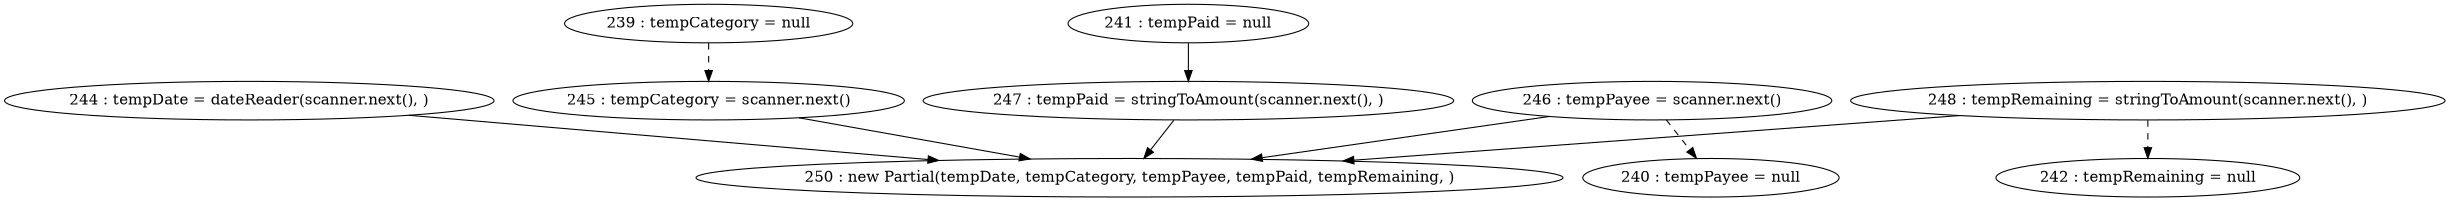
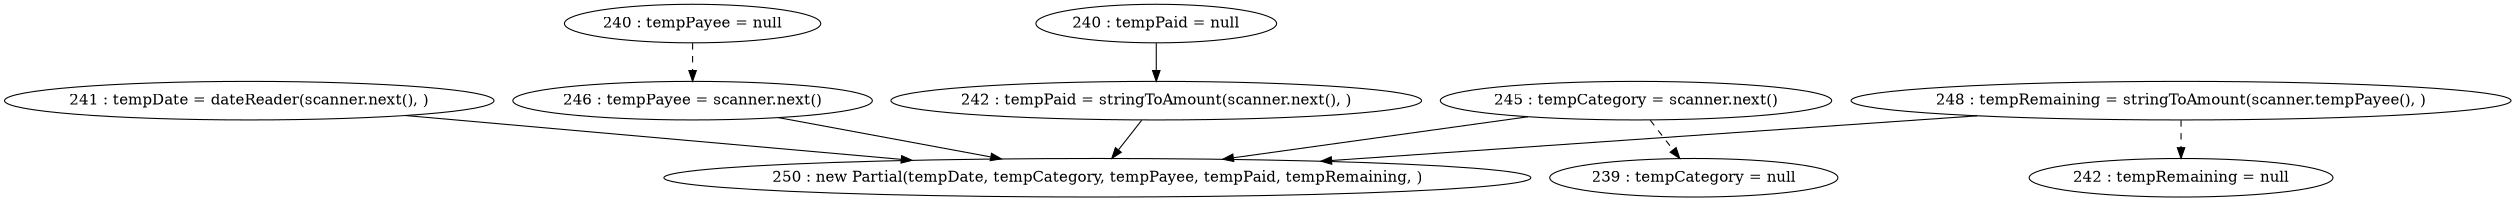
(1188, 24) -> (1156, 24)
(709, 57) -> (1659, 131)
(249, 101) -> (249, 101)
(1188, 101) -> (1156, 101)
(2148, 101) -> (2181, 101)
(1674, 130) -> (693, 57)
